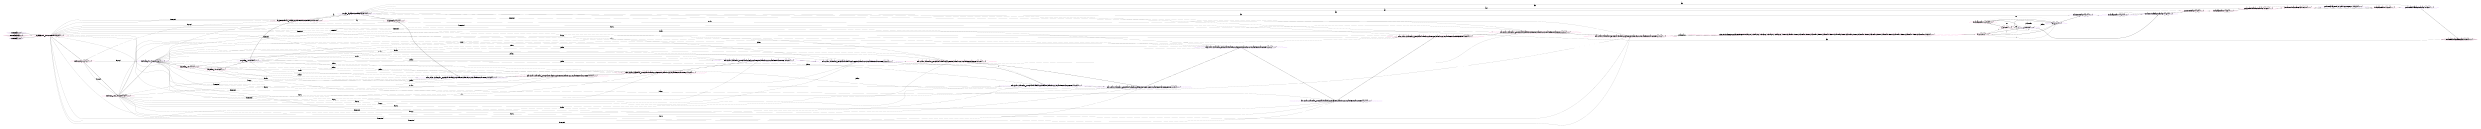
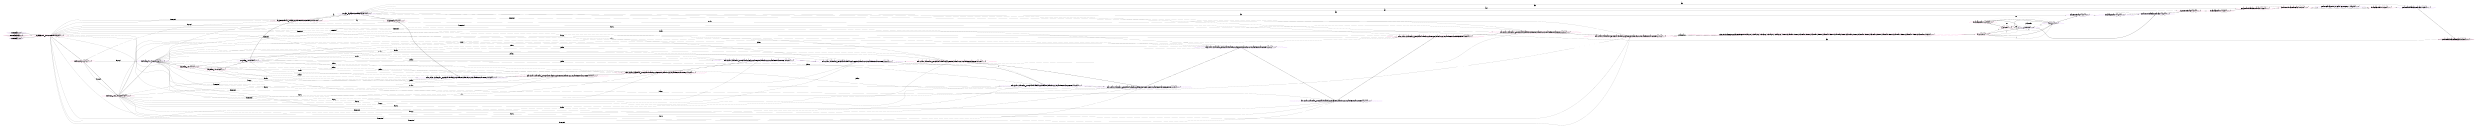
(2043, 25) -> (2041, 25)
